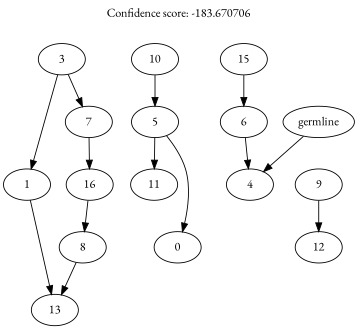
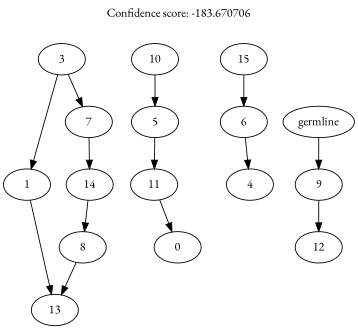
(287, 151) -> (319, 149)
(187, 177) -> (164, 212)
(90, 185) -> (90, 185)
